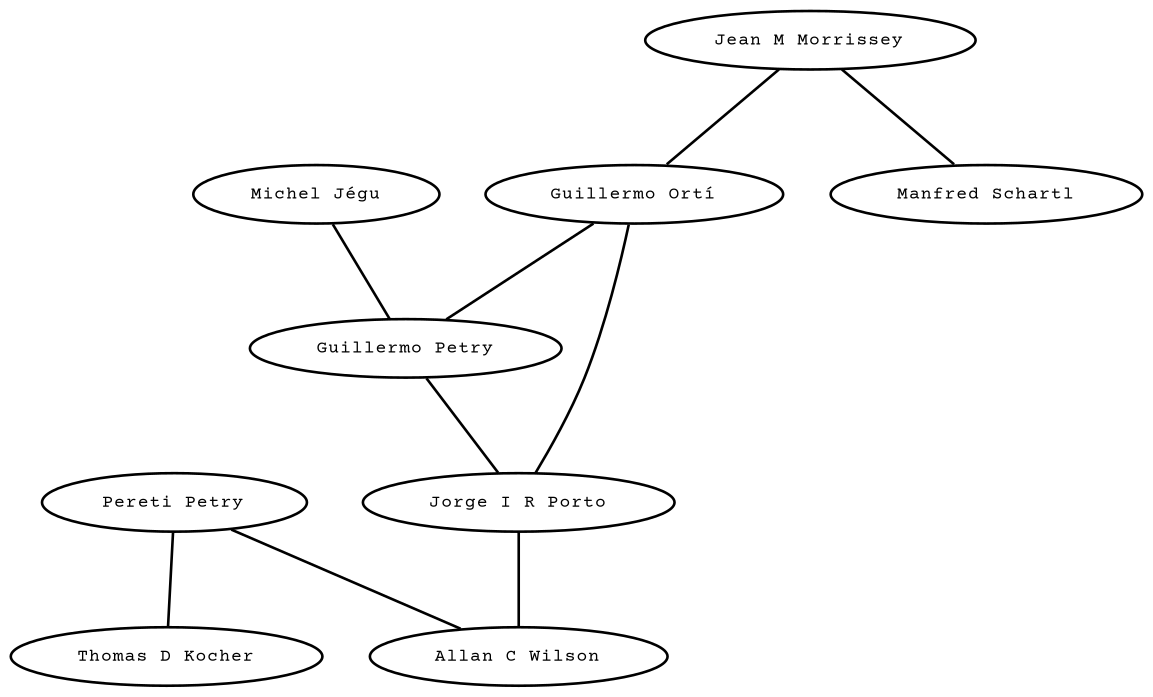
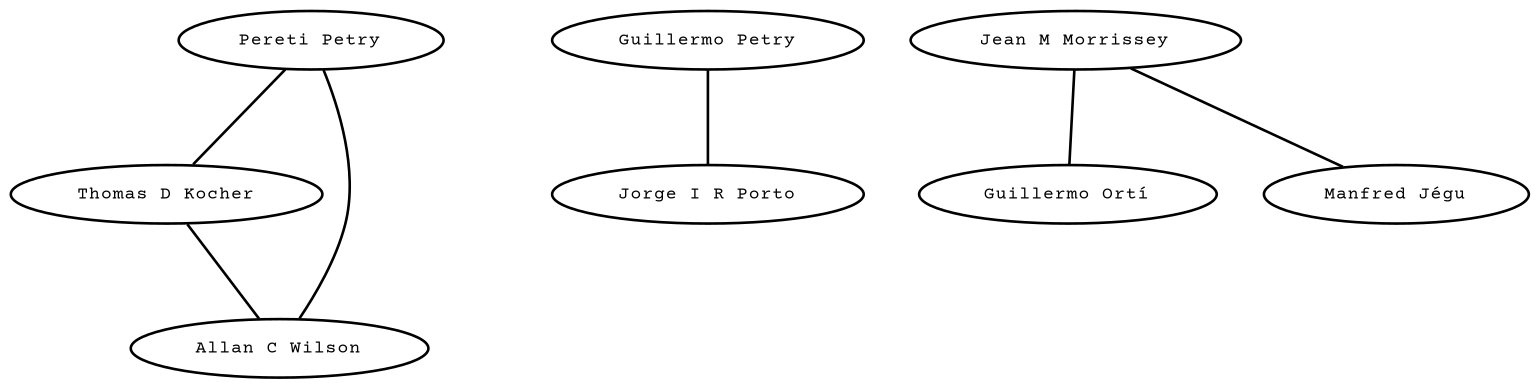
(316, 194) -> none
(986, 194) -> (1396, 194)
(520, 271) -> none
(594, 353) -> none
(519, 580) -> (223, 271)
